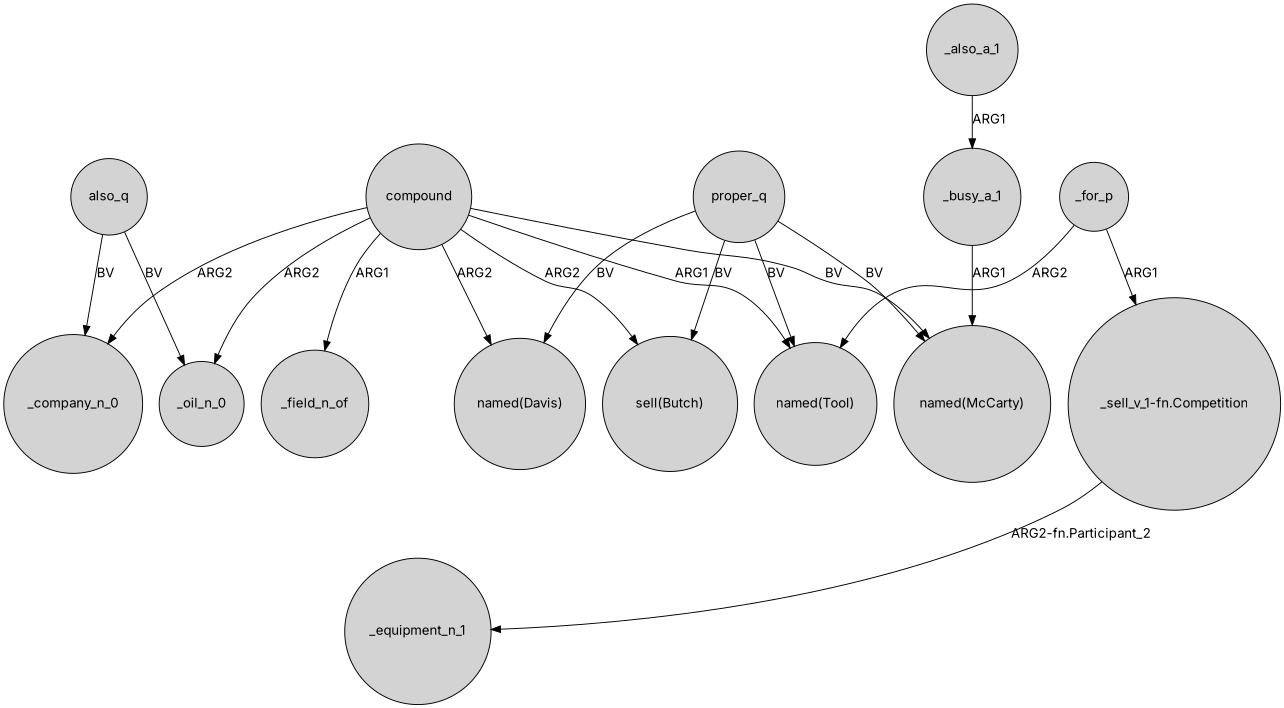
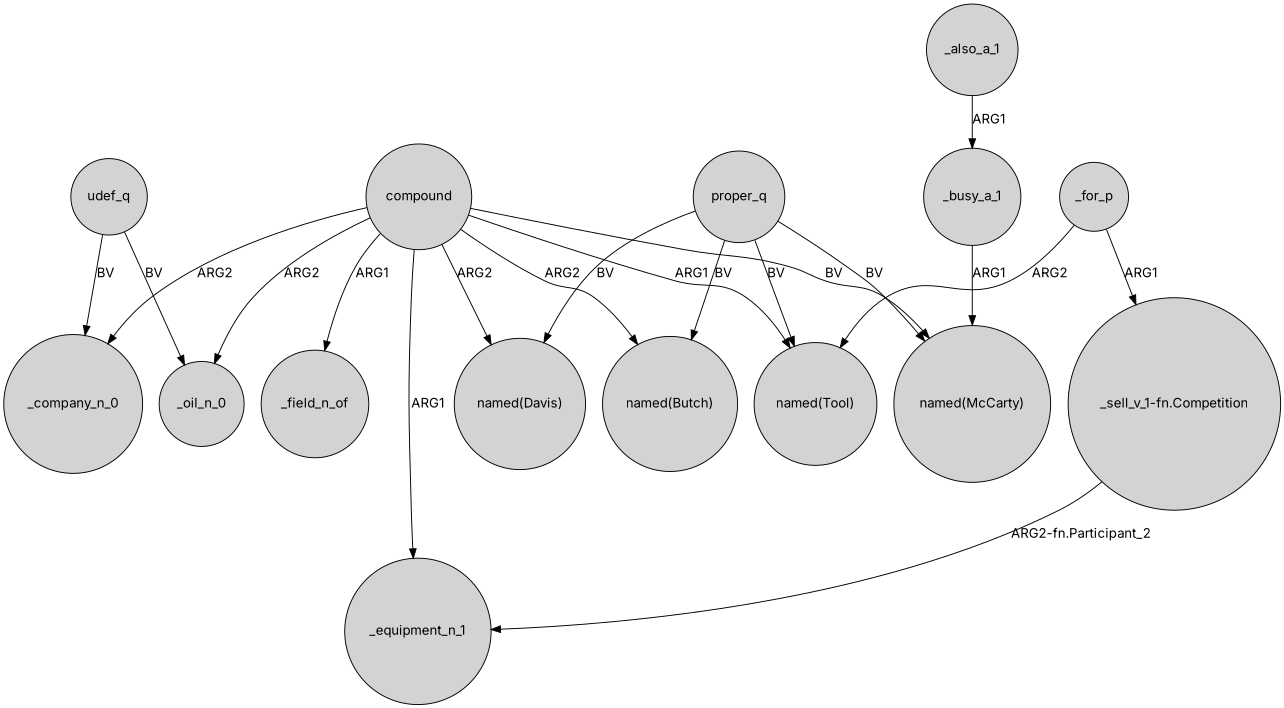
(109, 197) -> (109, 197)
none -> (409, 399)
(670, 404) -> (670, 404)
